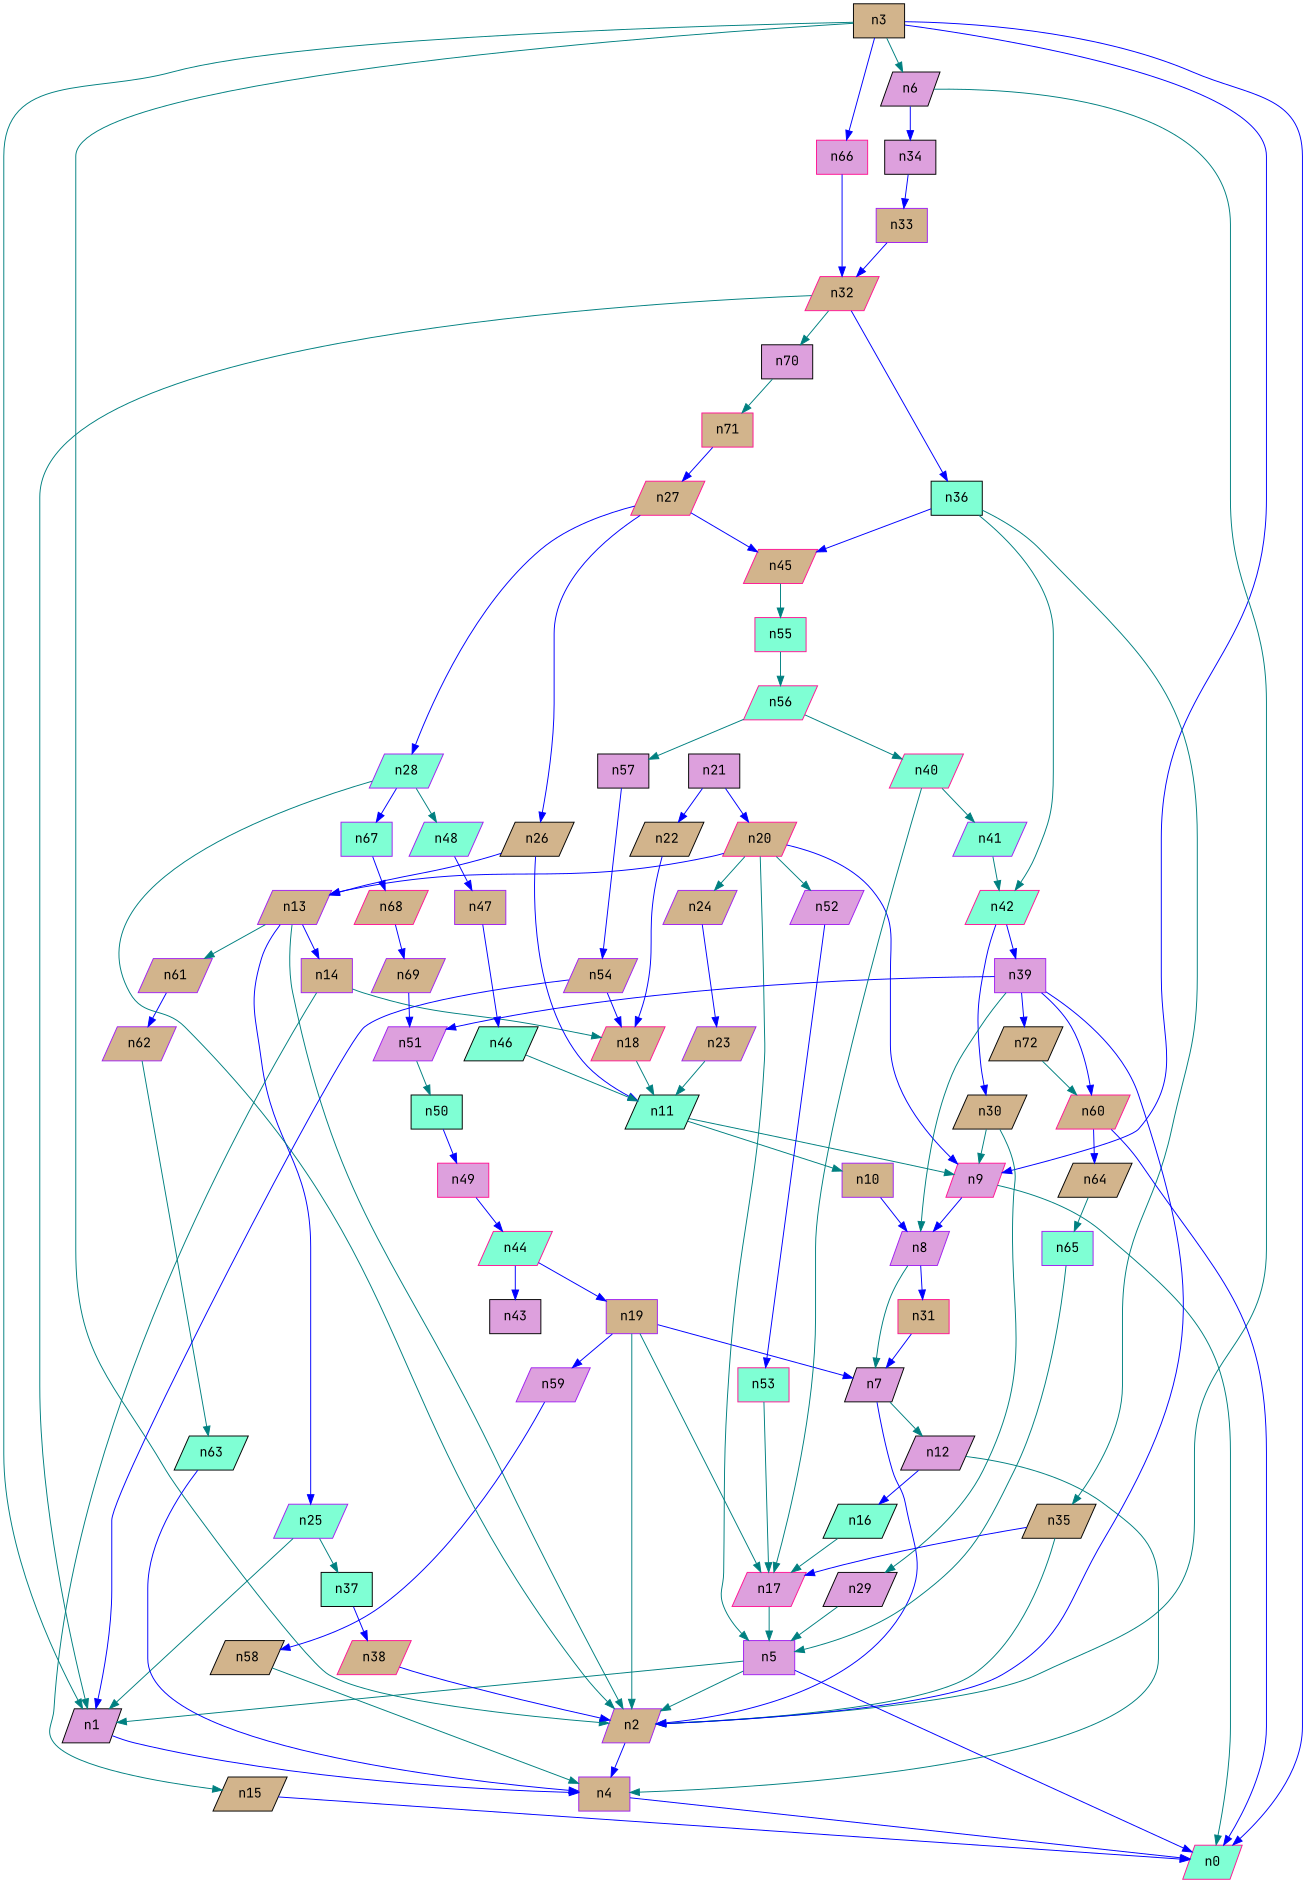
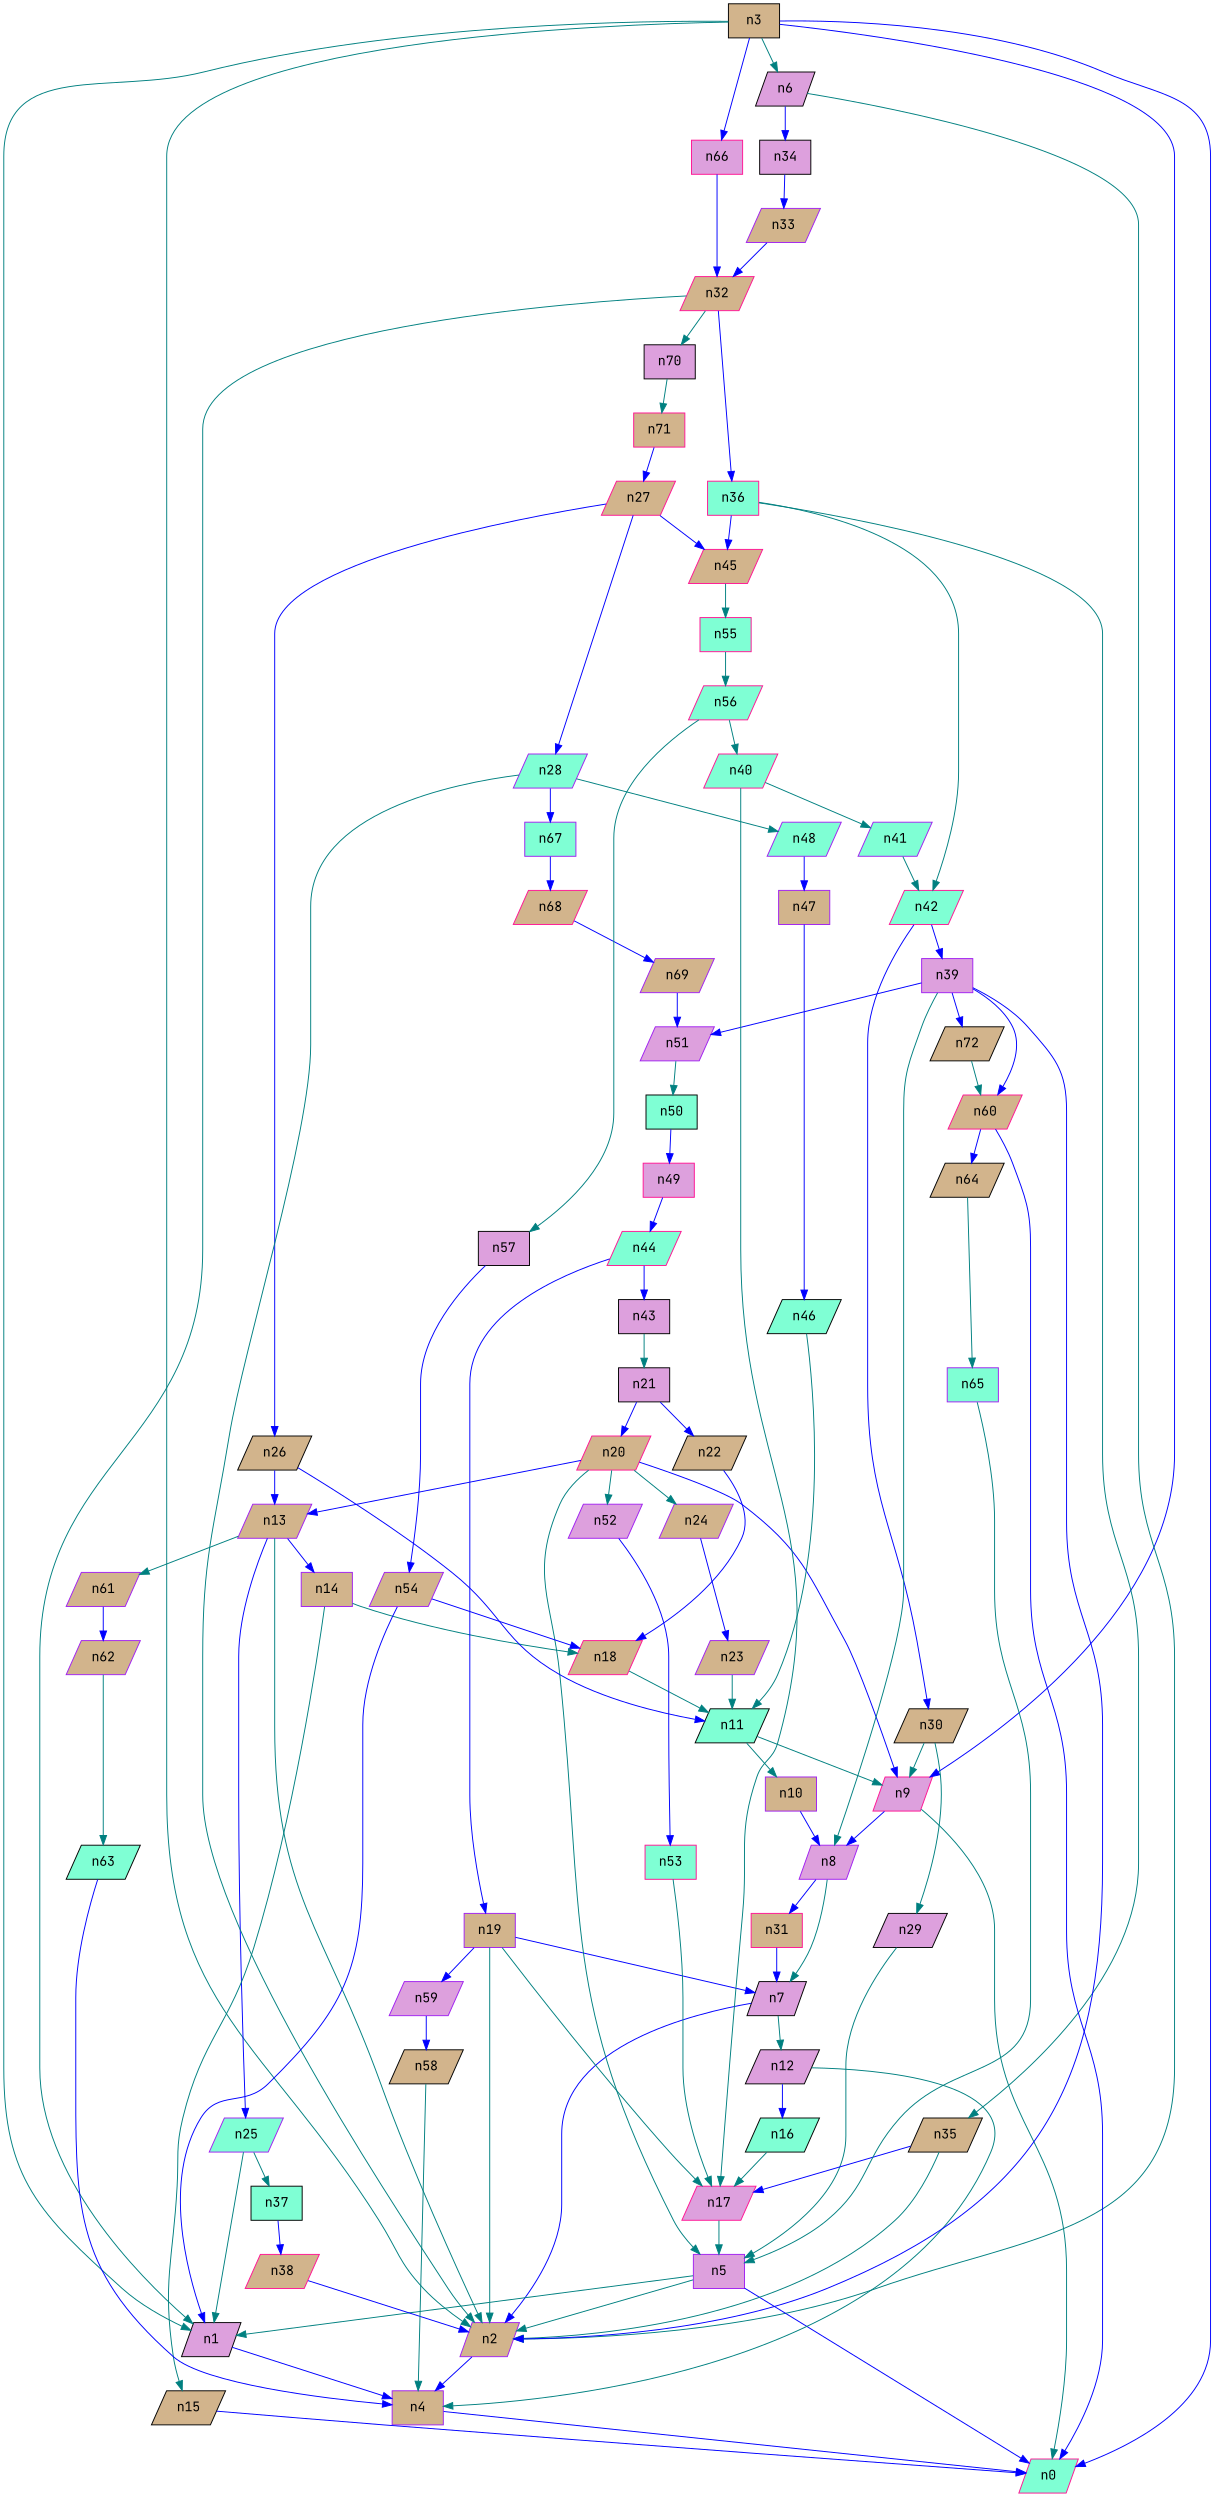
(902, 225) -> (783, 225)
(957, 498) -> (733, 498)
none -> (644, 1346)
